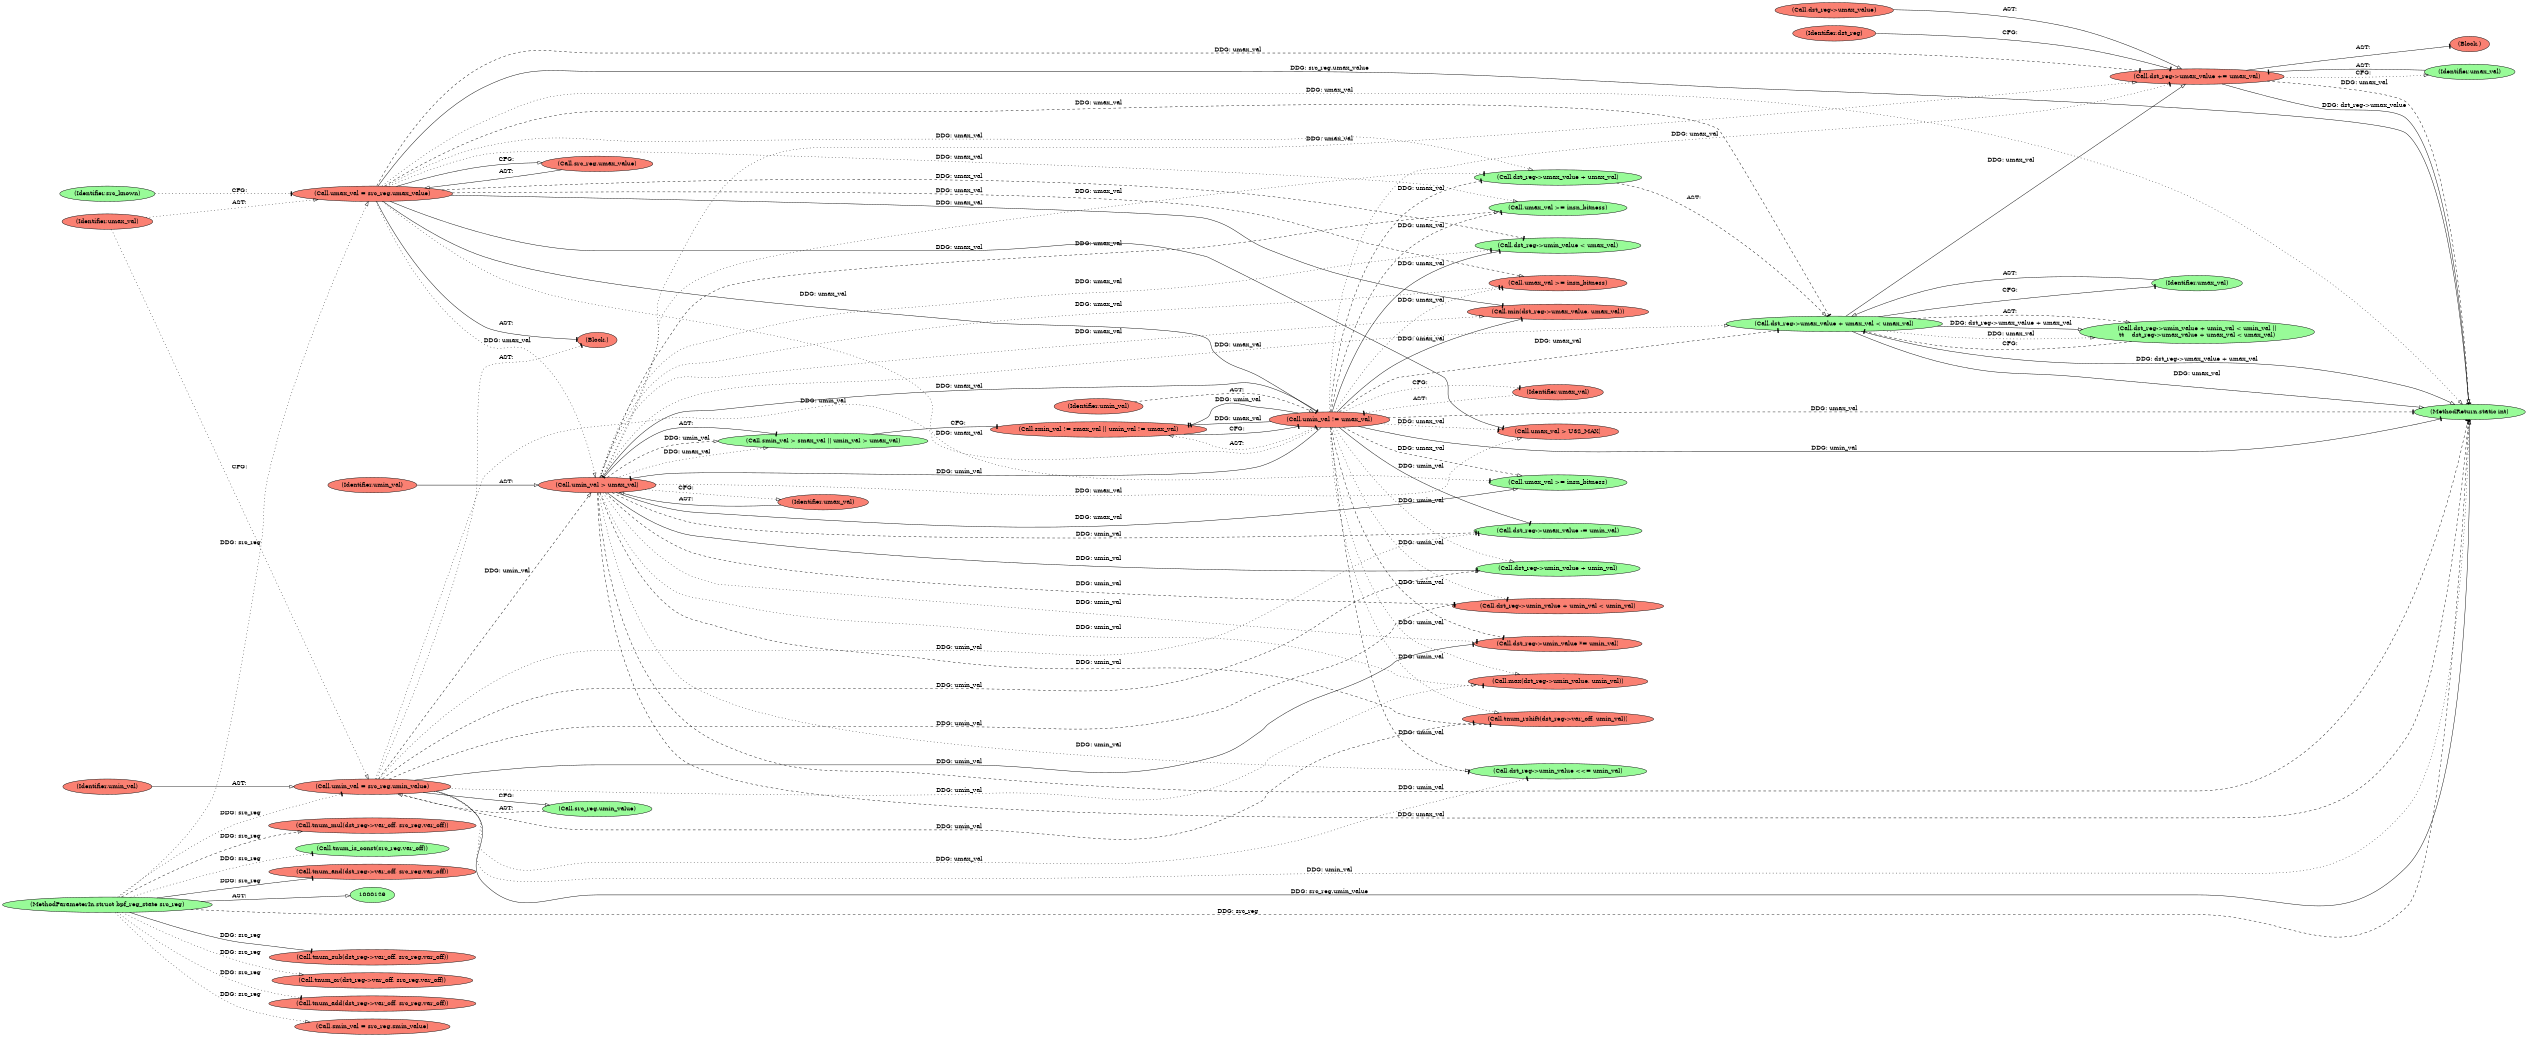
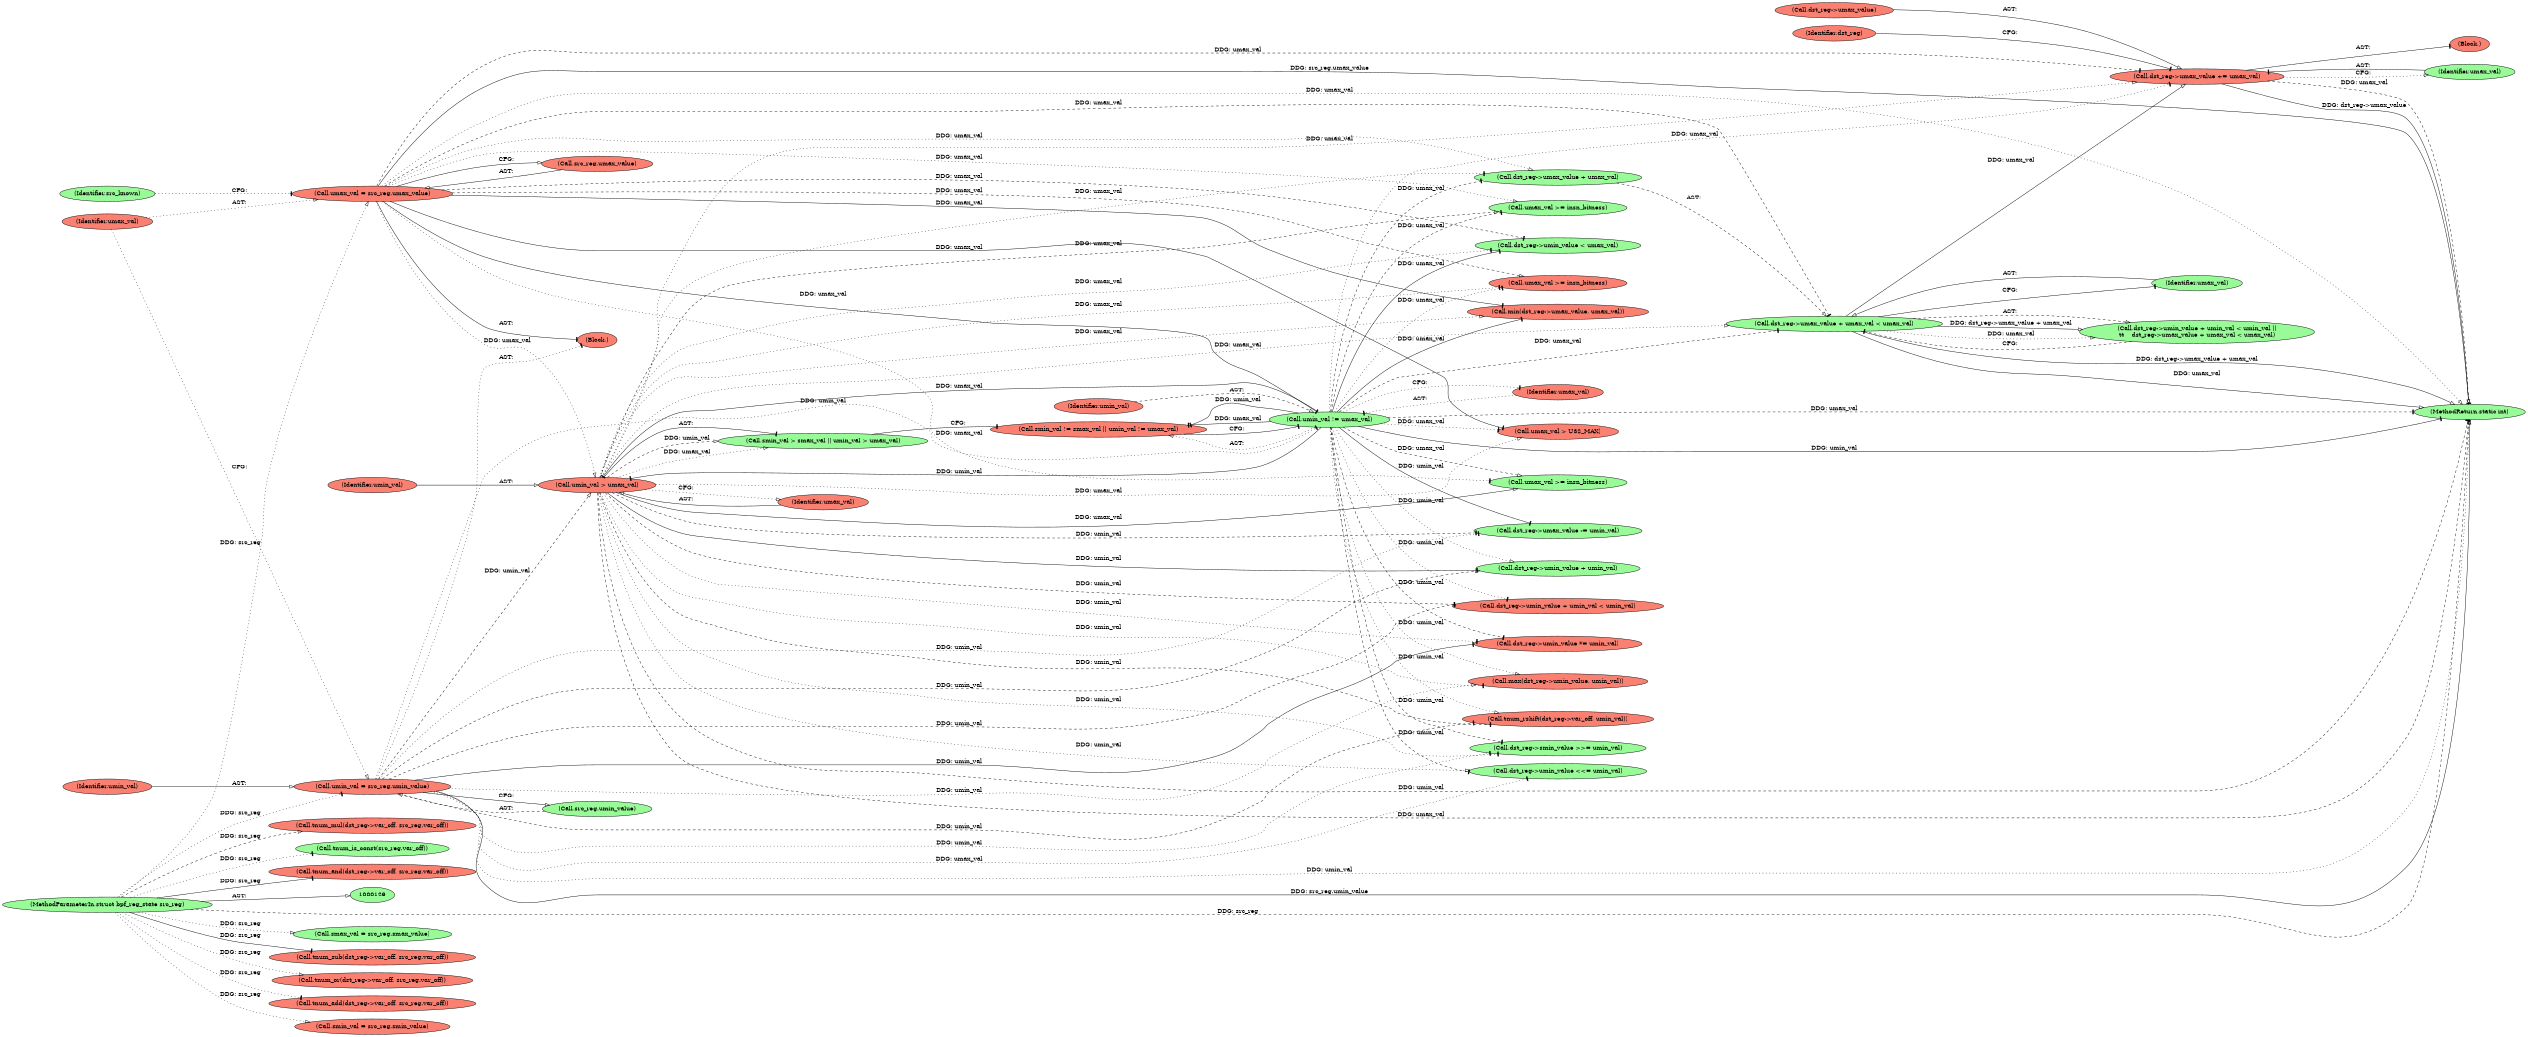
(1329, 420) -> (1329, 420)
none -> (1558, 748)
none -> (372, 934)
